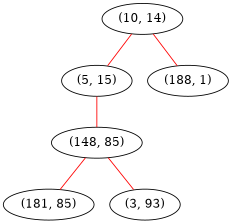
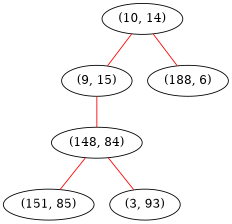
(97, 81) -> (97, 81)
(188, 81) -> (188, 81)
(97, 143) -> (97, 143)
(49, 205) -> (49, 205)
